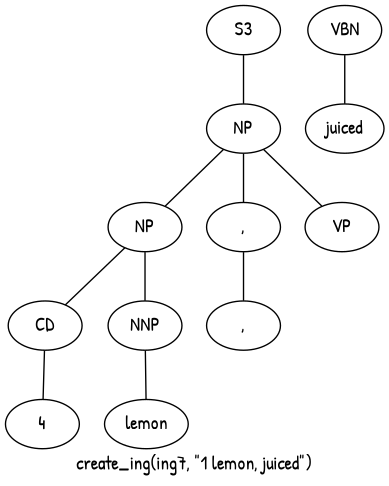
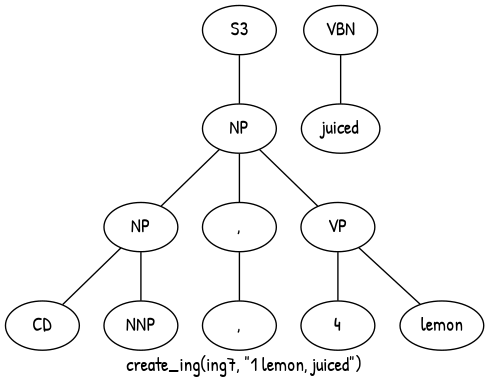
(44, 375) -> (338, 276)
(146, 375) -> (390, 276)
